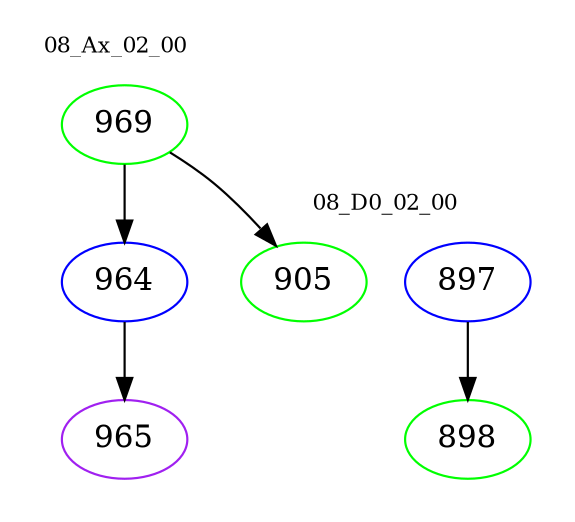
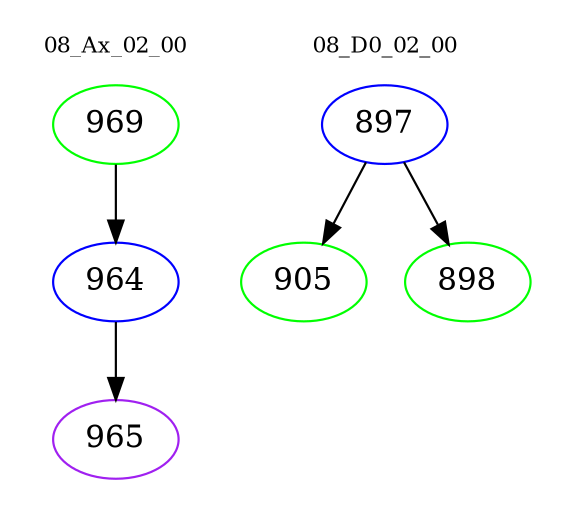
(238, 205) -> (350, 193)
